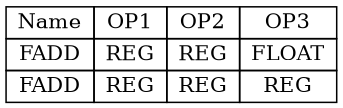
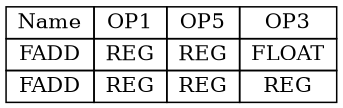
(203, 22) -> (203, 22)
